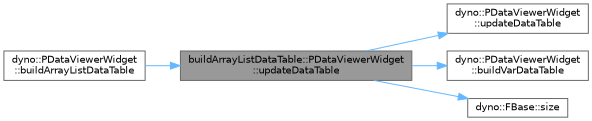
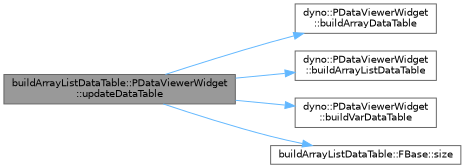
(518, 19) -> (366, 19)
(158, 66) -> (260, 76)
(518, 108) -> (366, 155)
